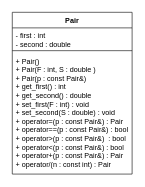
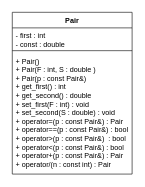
(46, 41) -> (44, 41)
